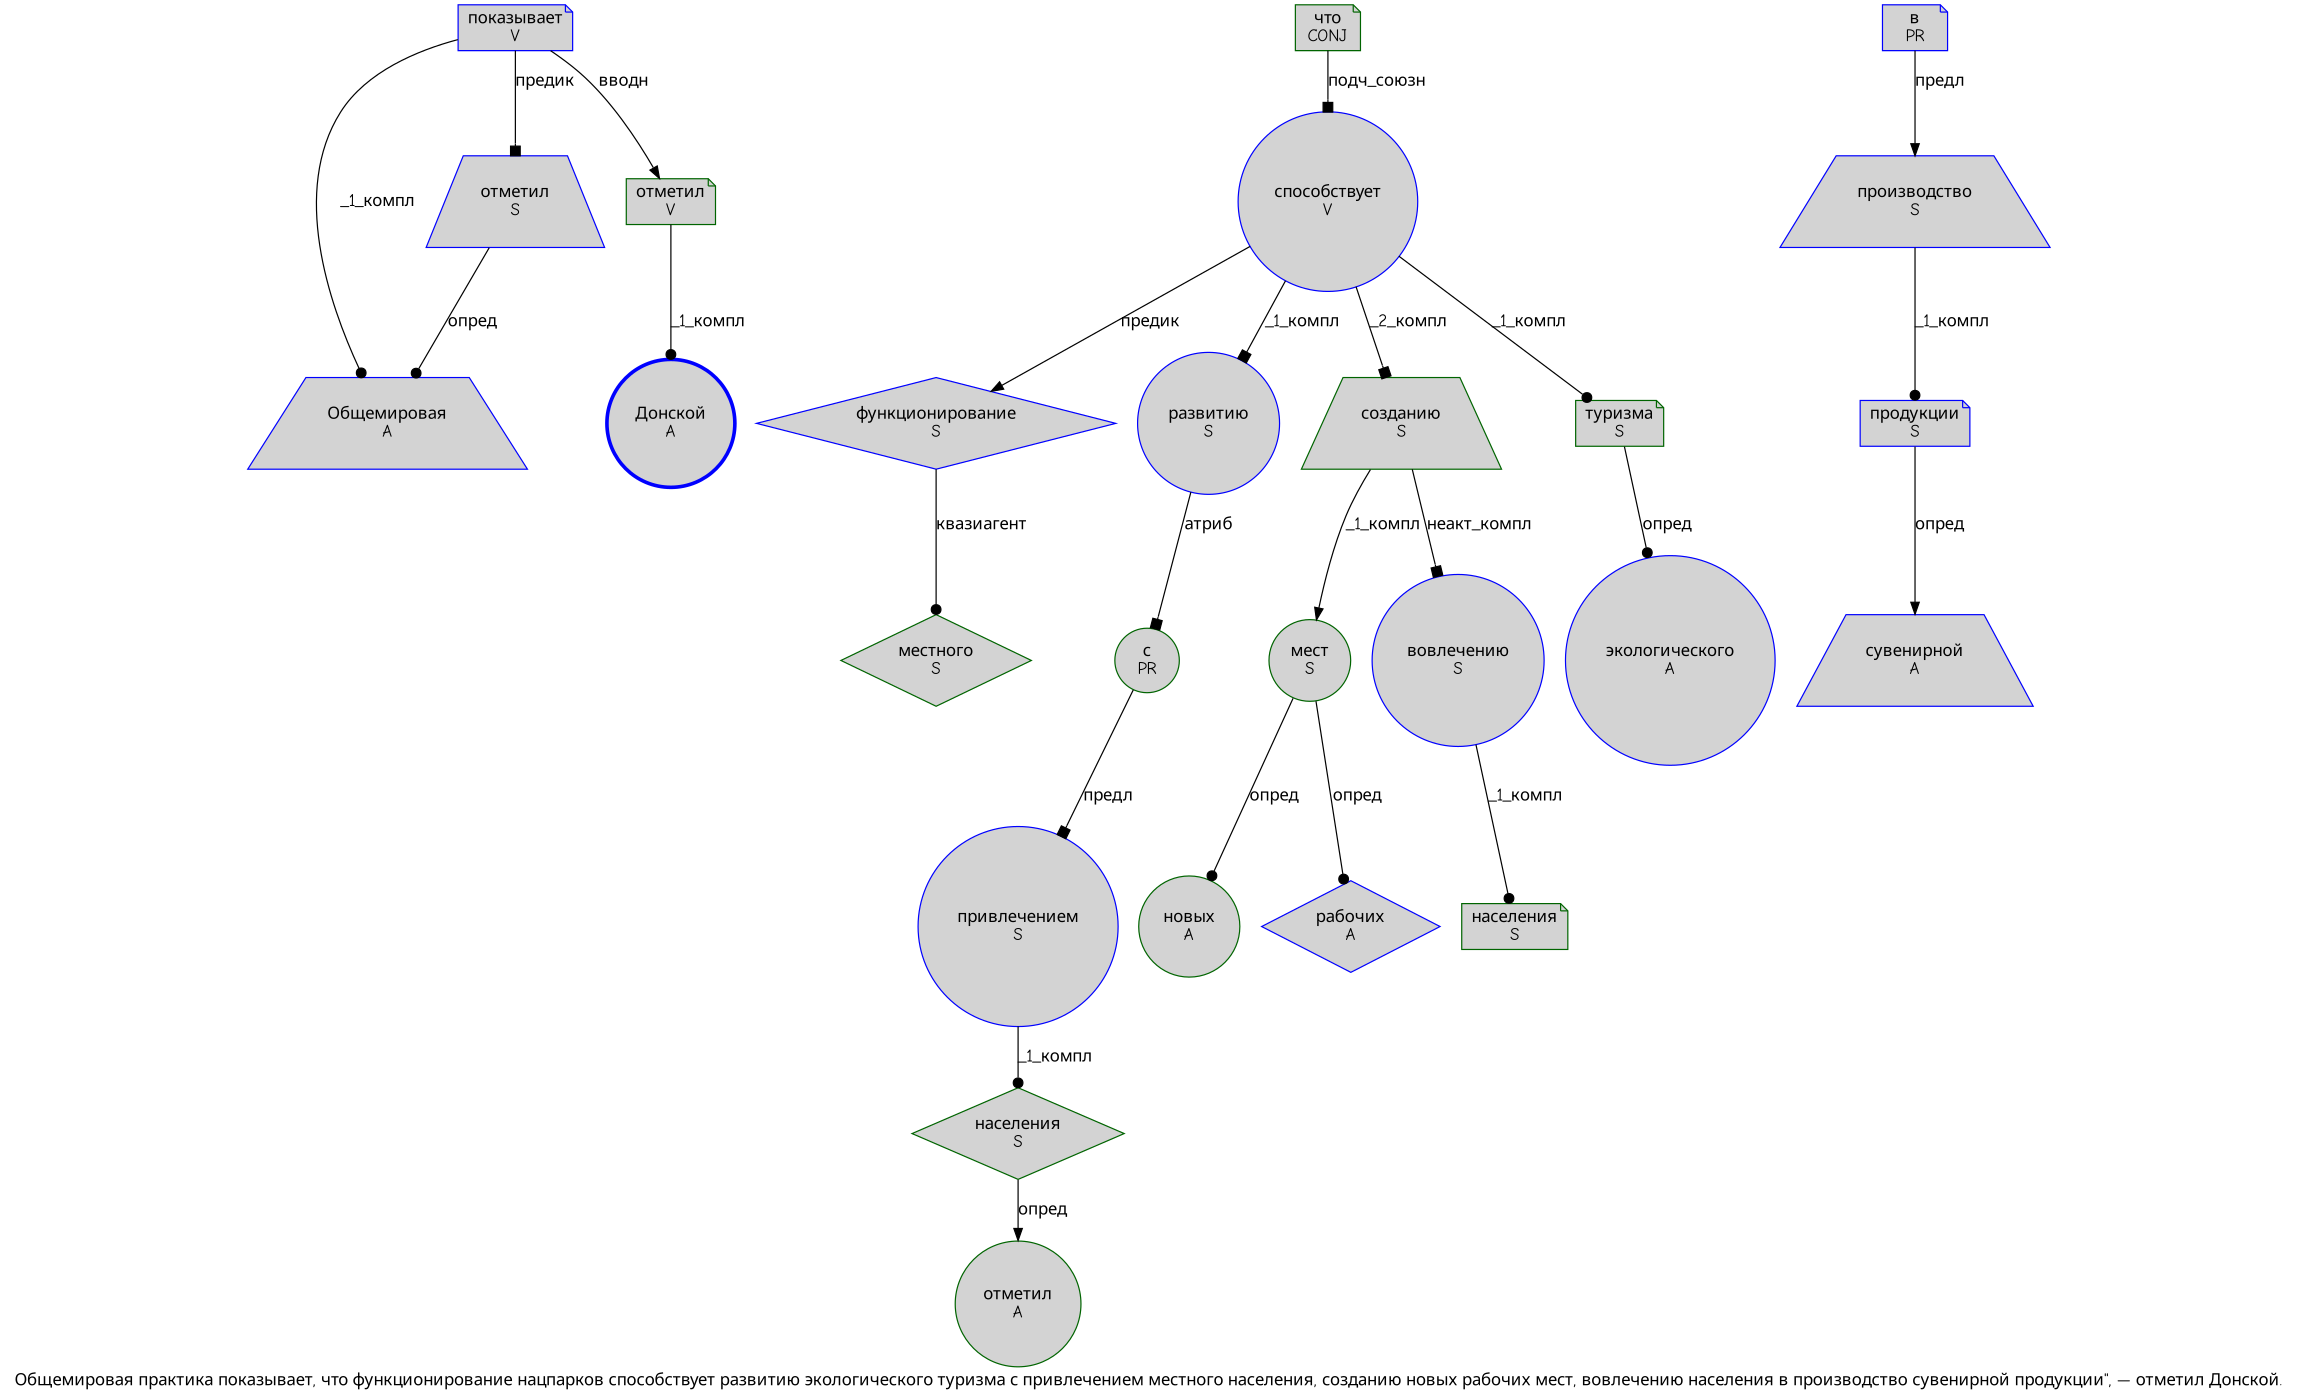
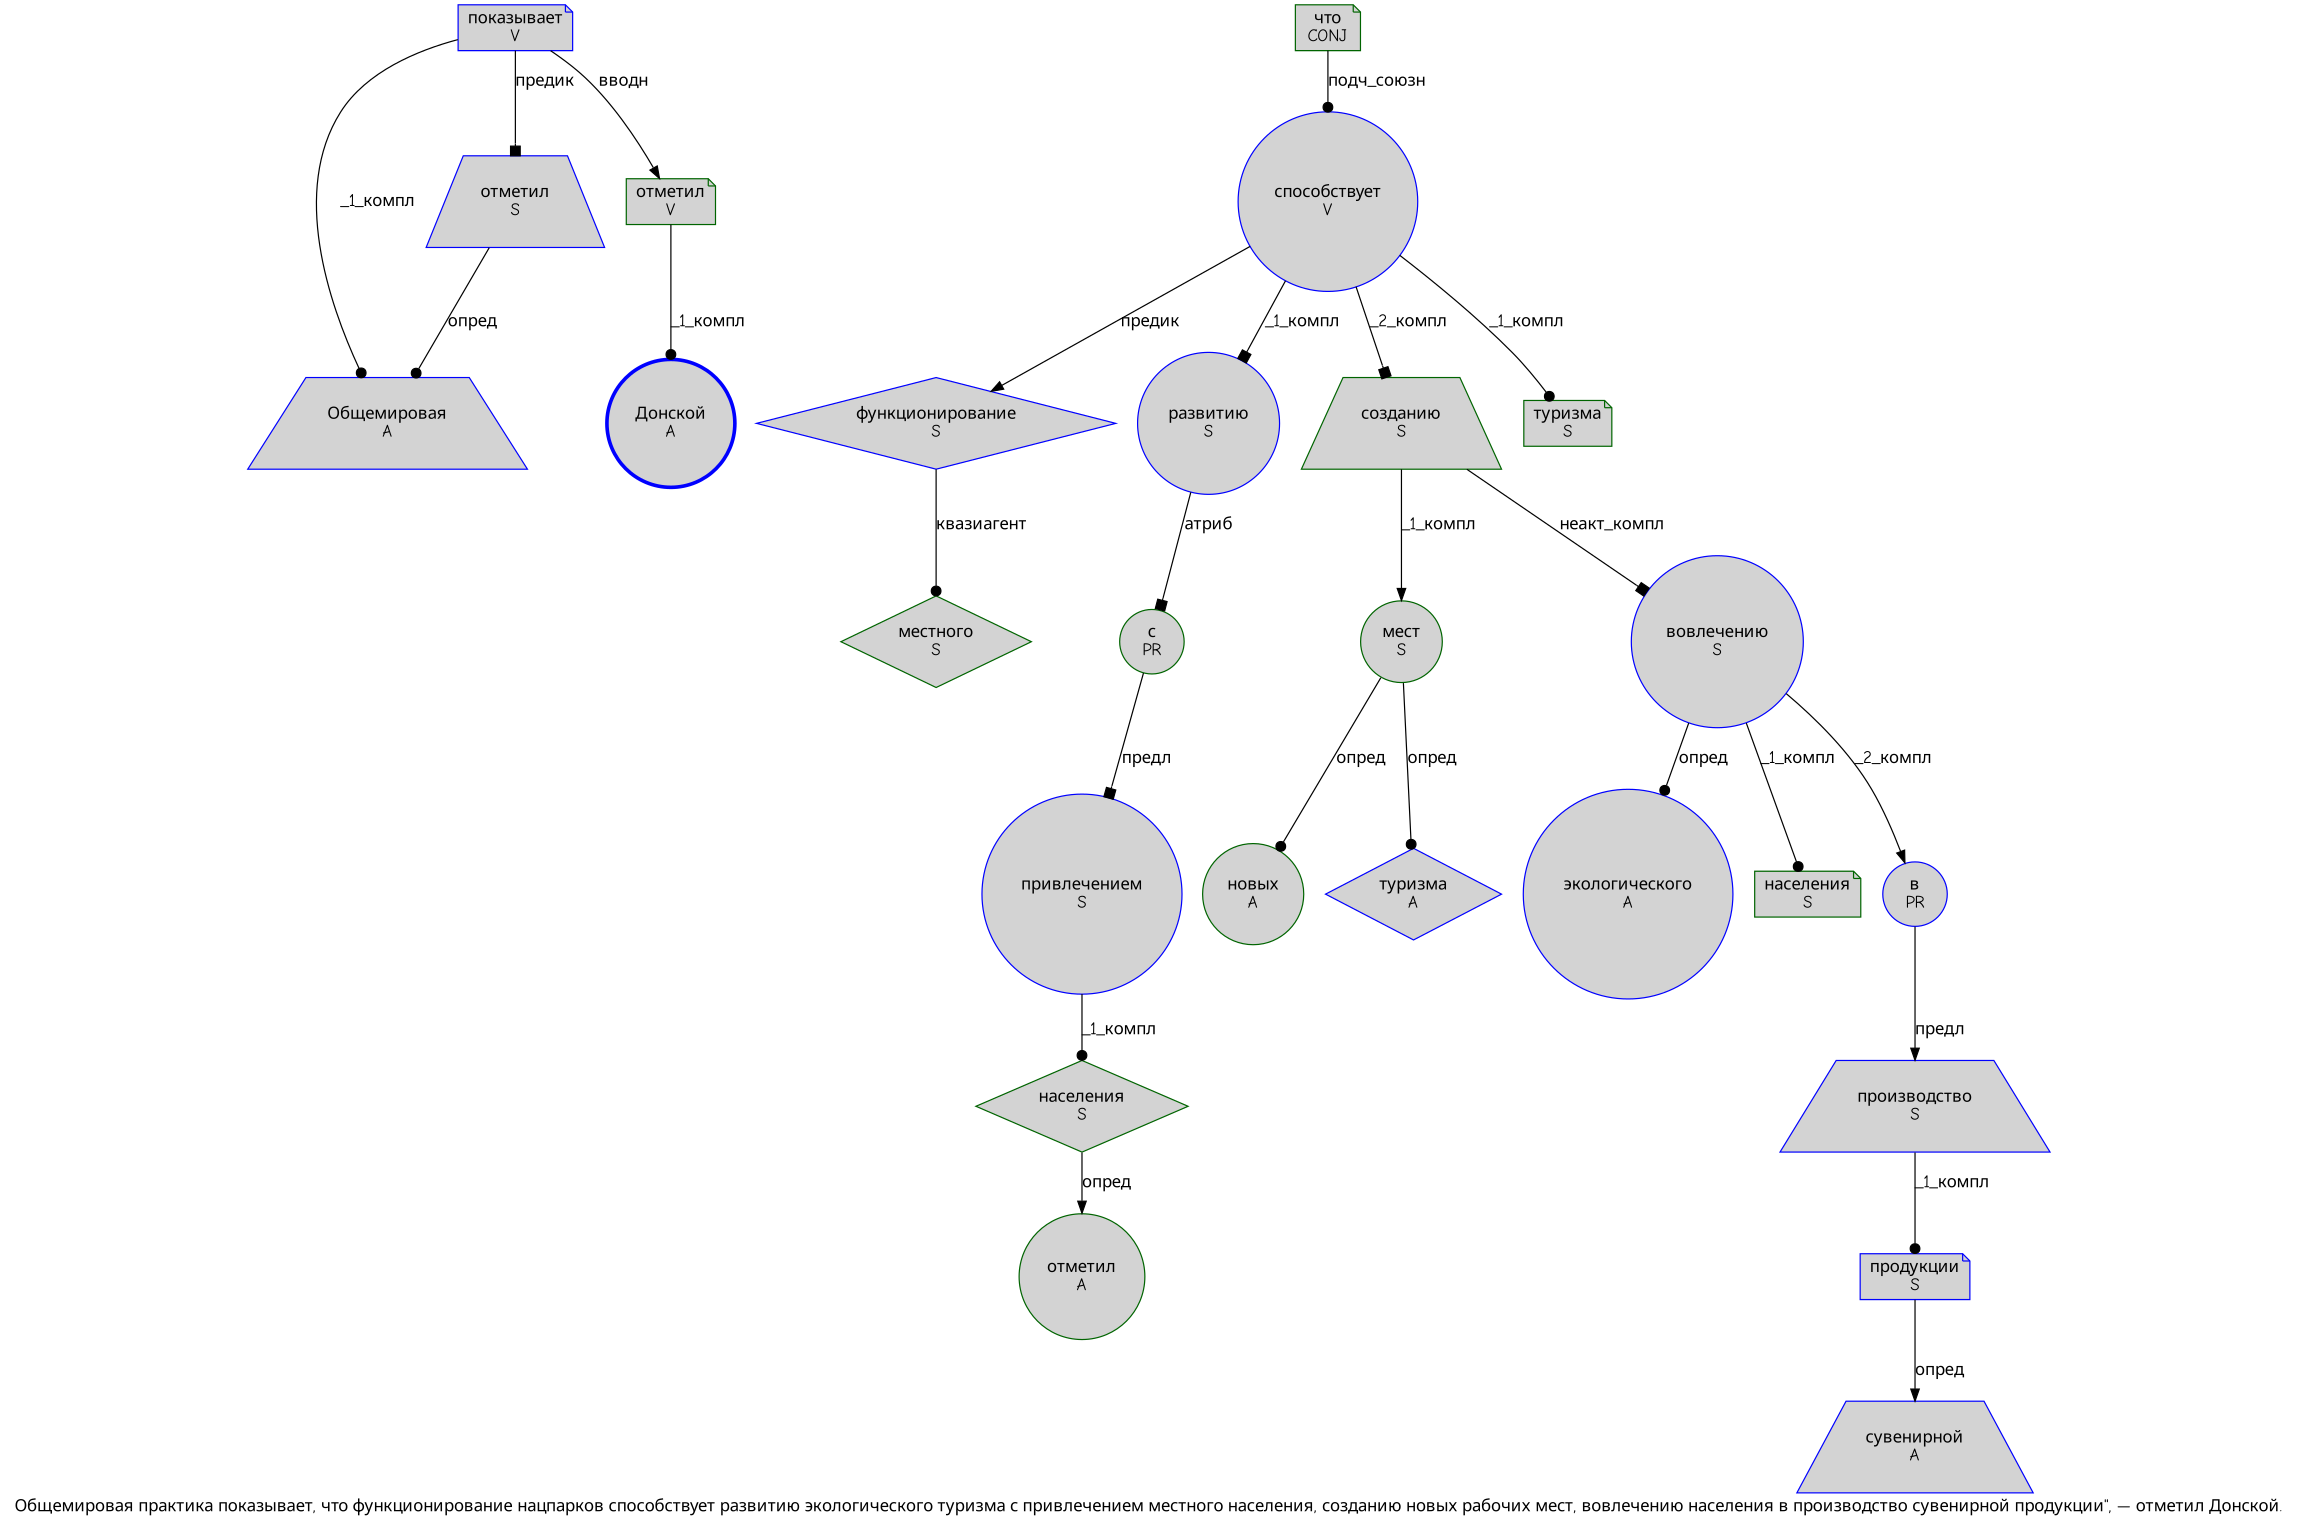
(1915, 28) -> (1915, 894)
(1328, 75) -> (1328, 76)
(1635, 497) -> (1678, 754)
none -> (1855, 764)
(1351, 926) -> (1414, 894)
